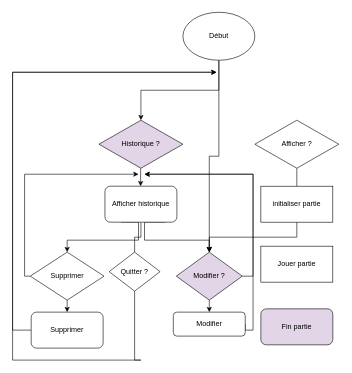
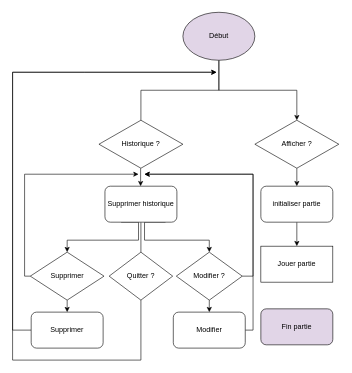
(219, 36) -> (219, 36)
(141, 114) -> (141, 116)
(141, 144) -> (141, 144)
(297, 182) -> (297, 180)
(209, 189) -> (296, 90)
(141, 204) -> (141, 204)
(297, 204) -> (297, 204)
(255, 237) -> (297, 240)
(134, 272) -> (141, 276)
(209, 276) -> (209, 276)
(209, 324) -> (209, 330)
